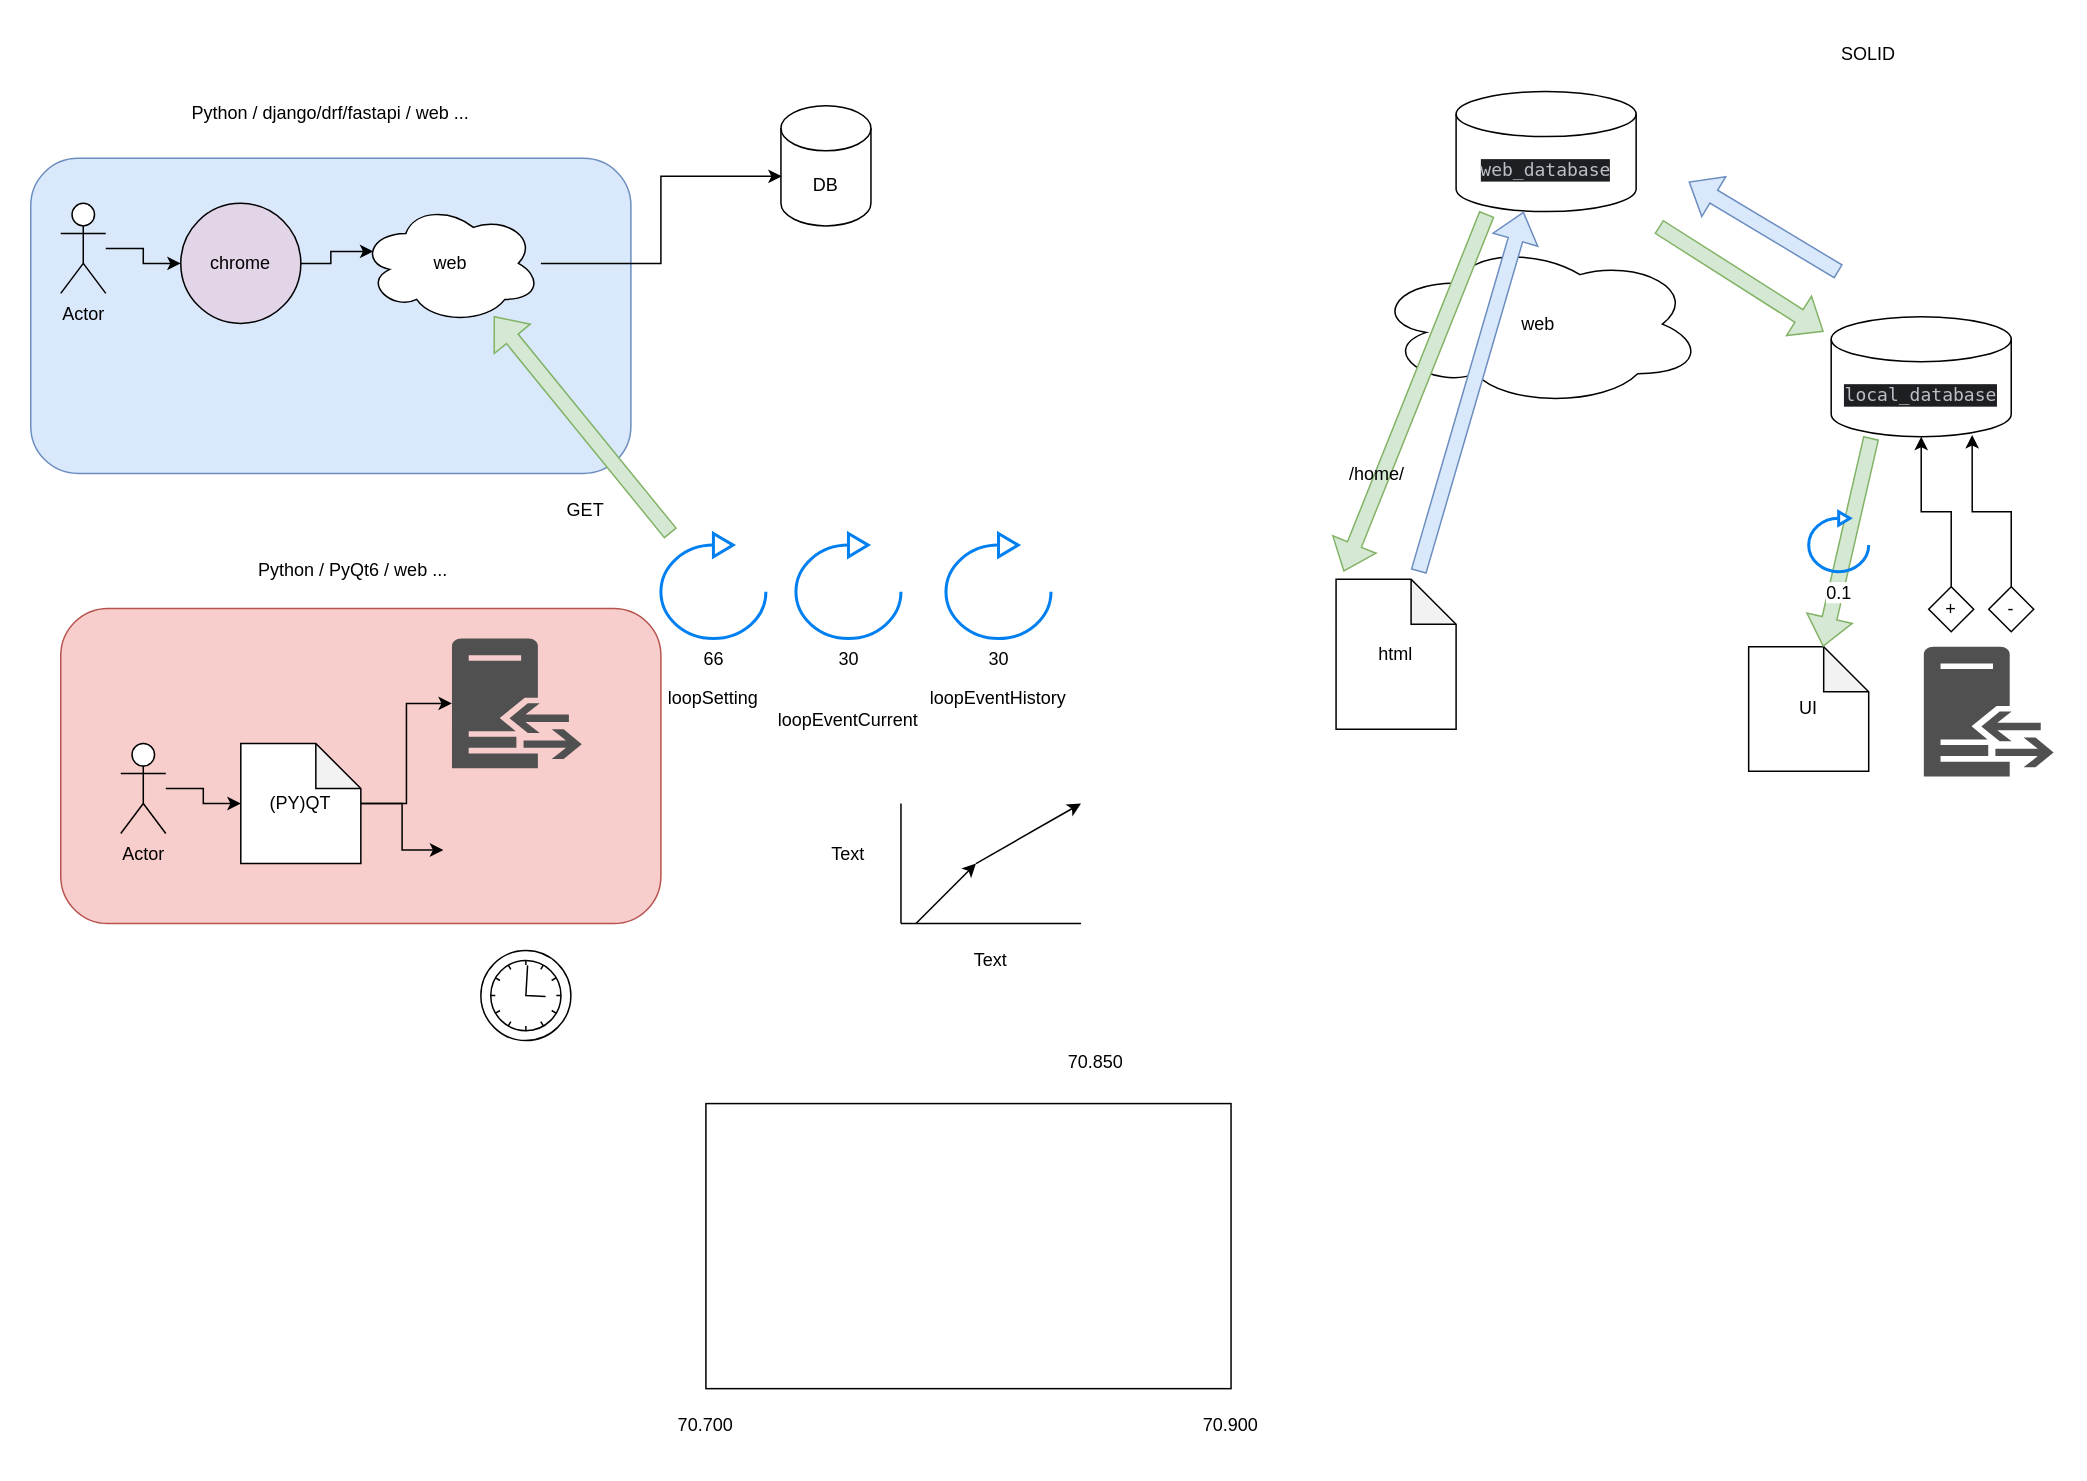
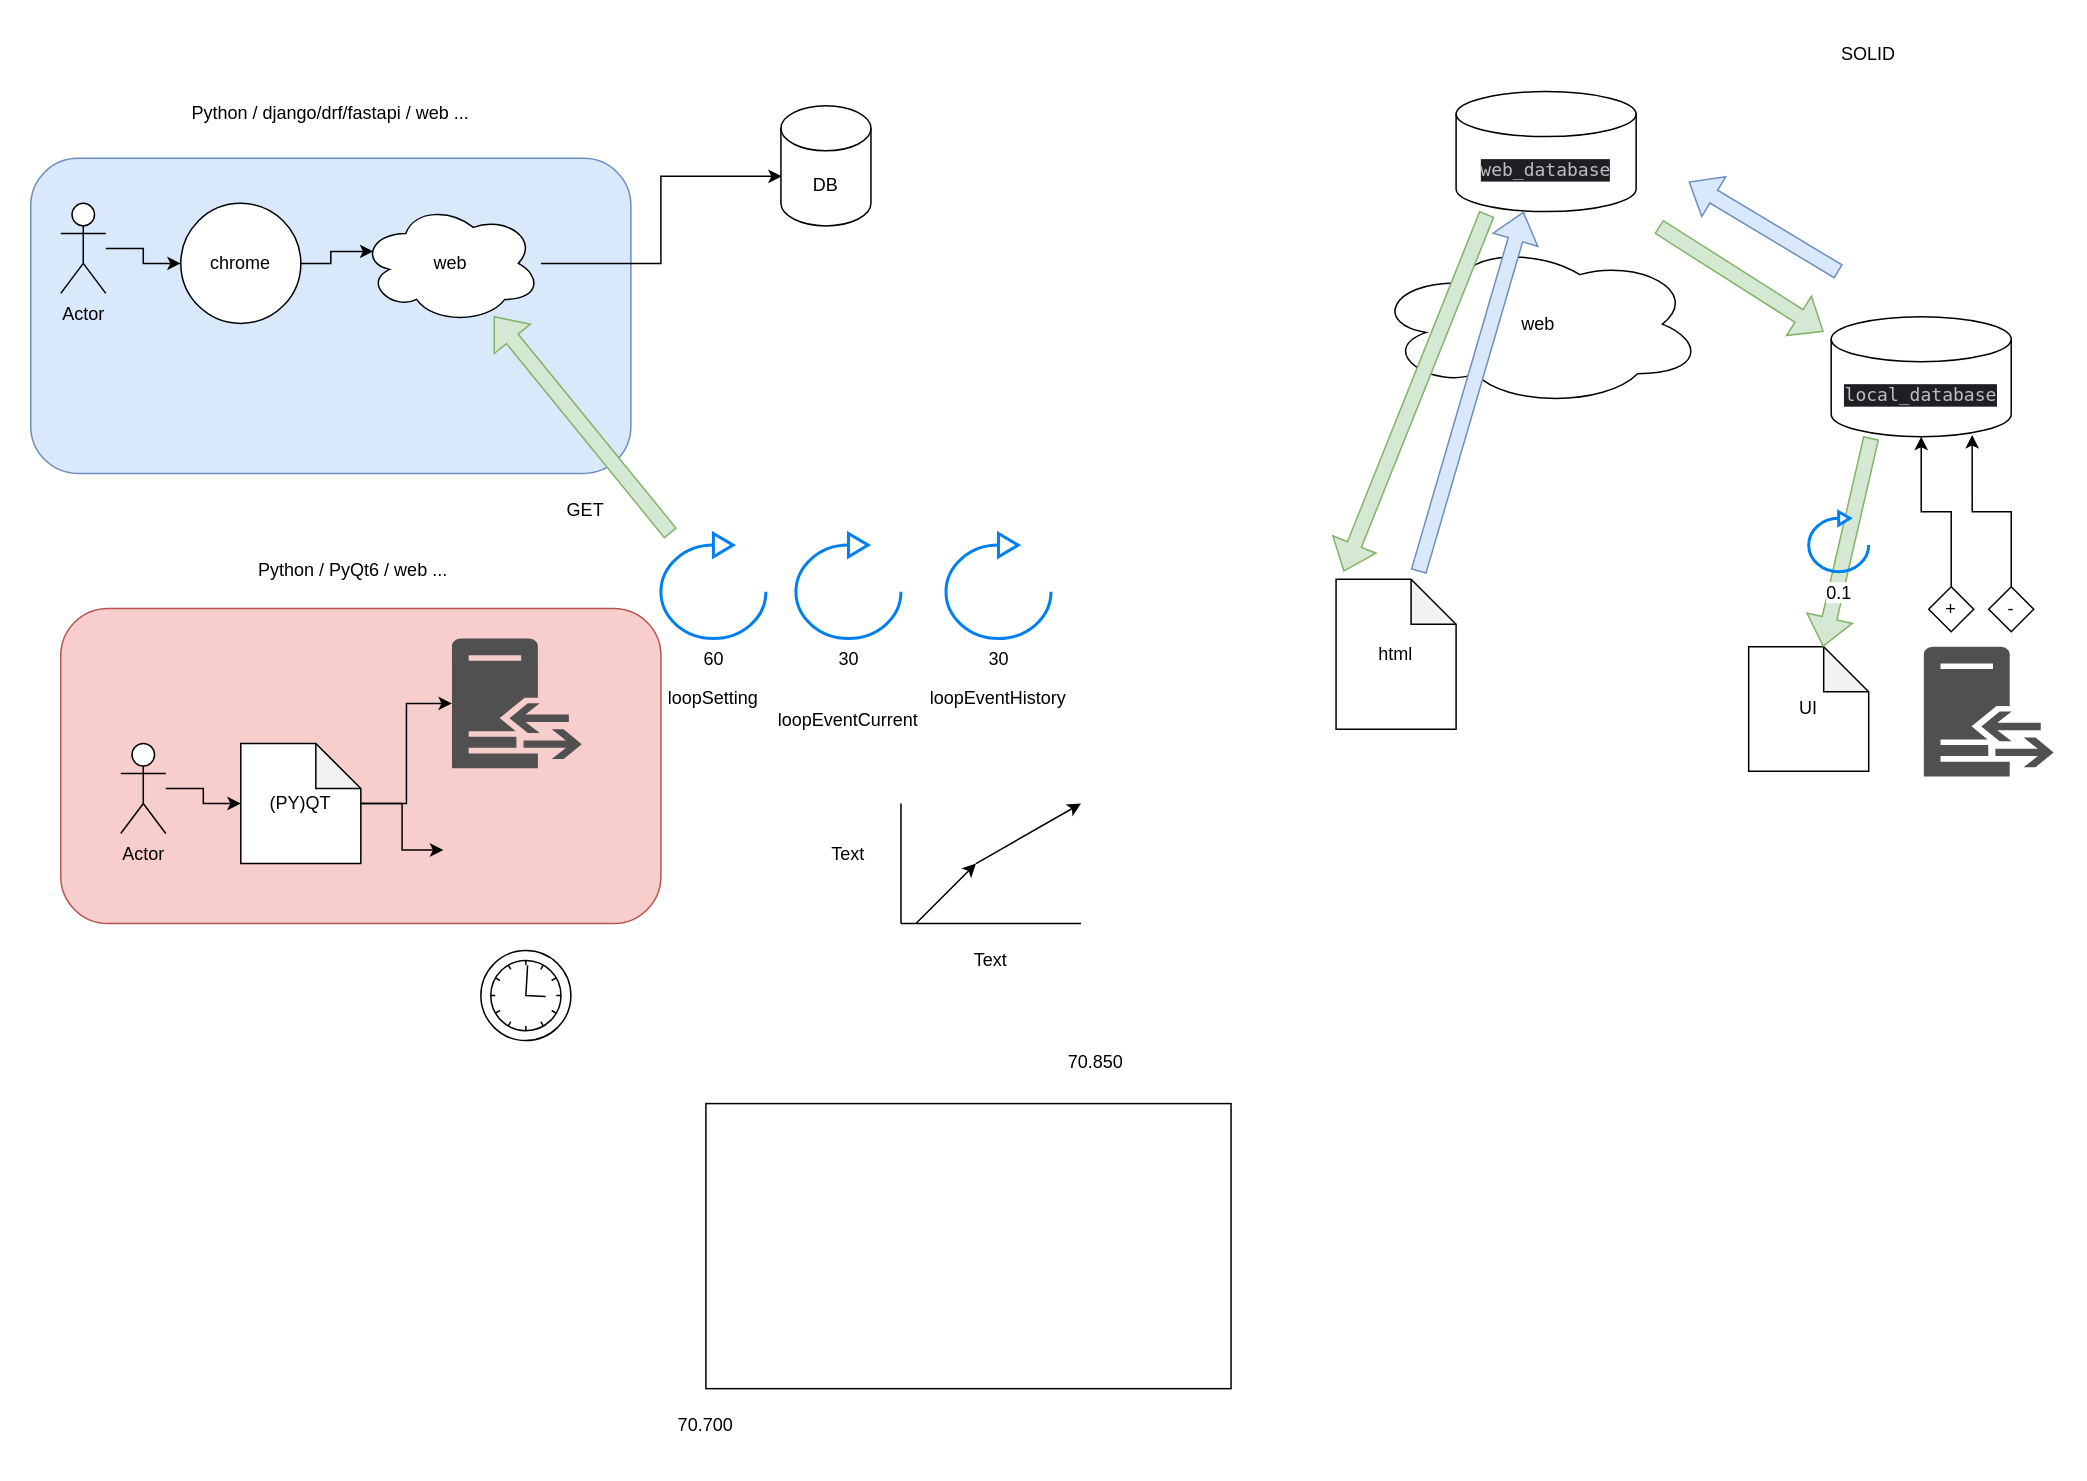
(241, 263) -> (241, 263)
(1377, 474) -> none
(714, 660) -> (714, 660)
(1231, 1426) -> none
